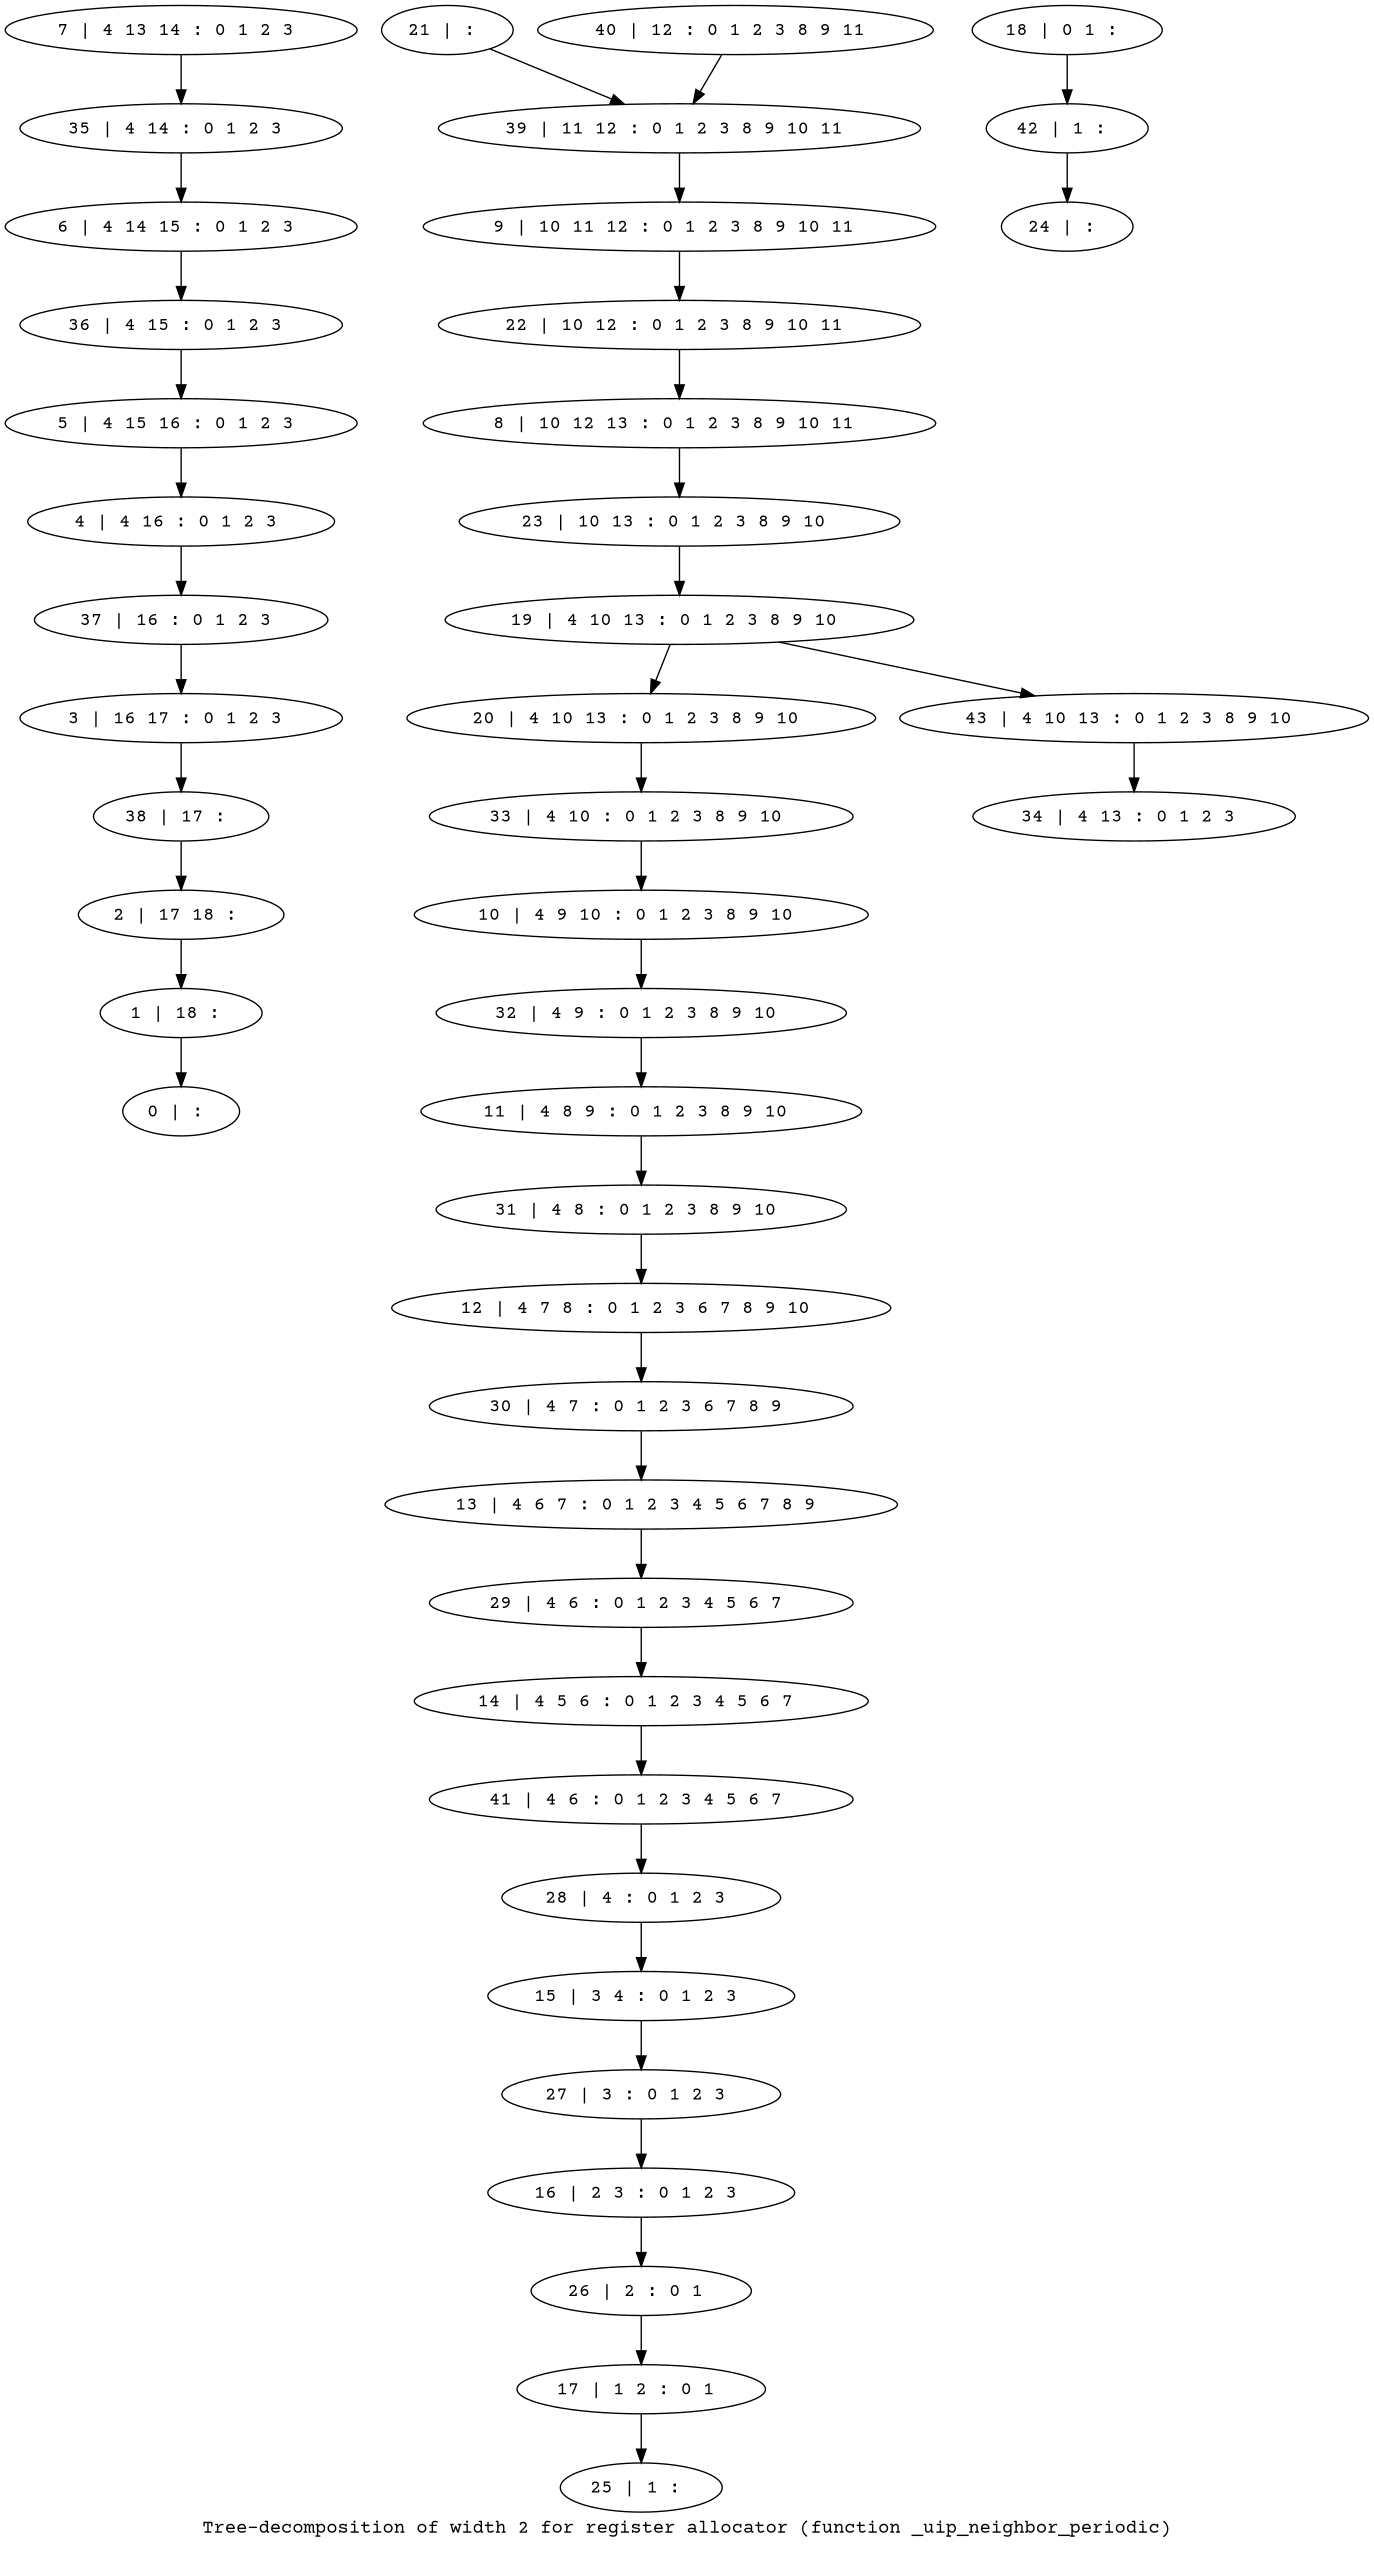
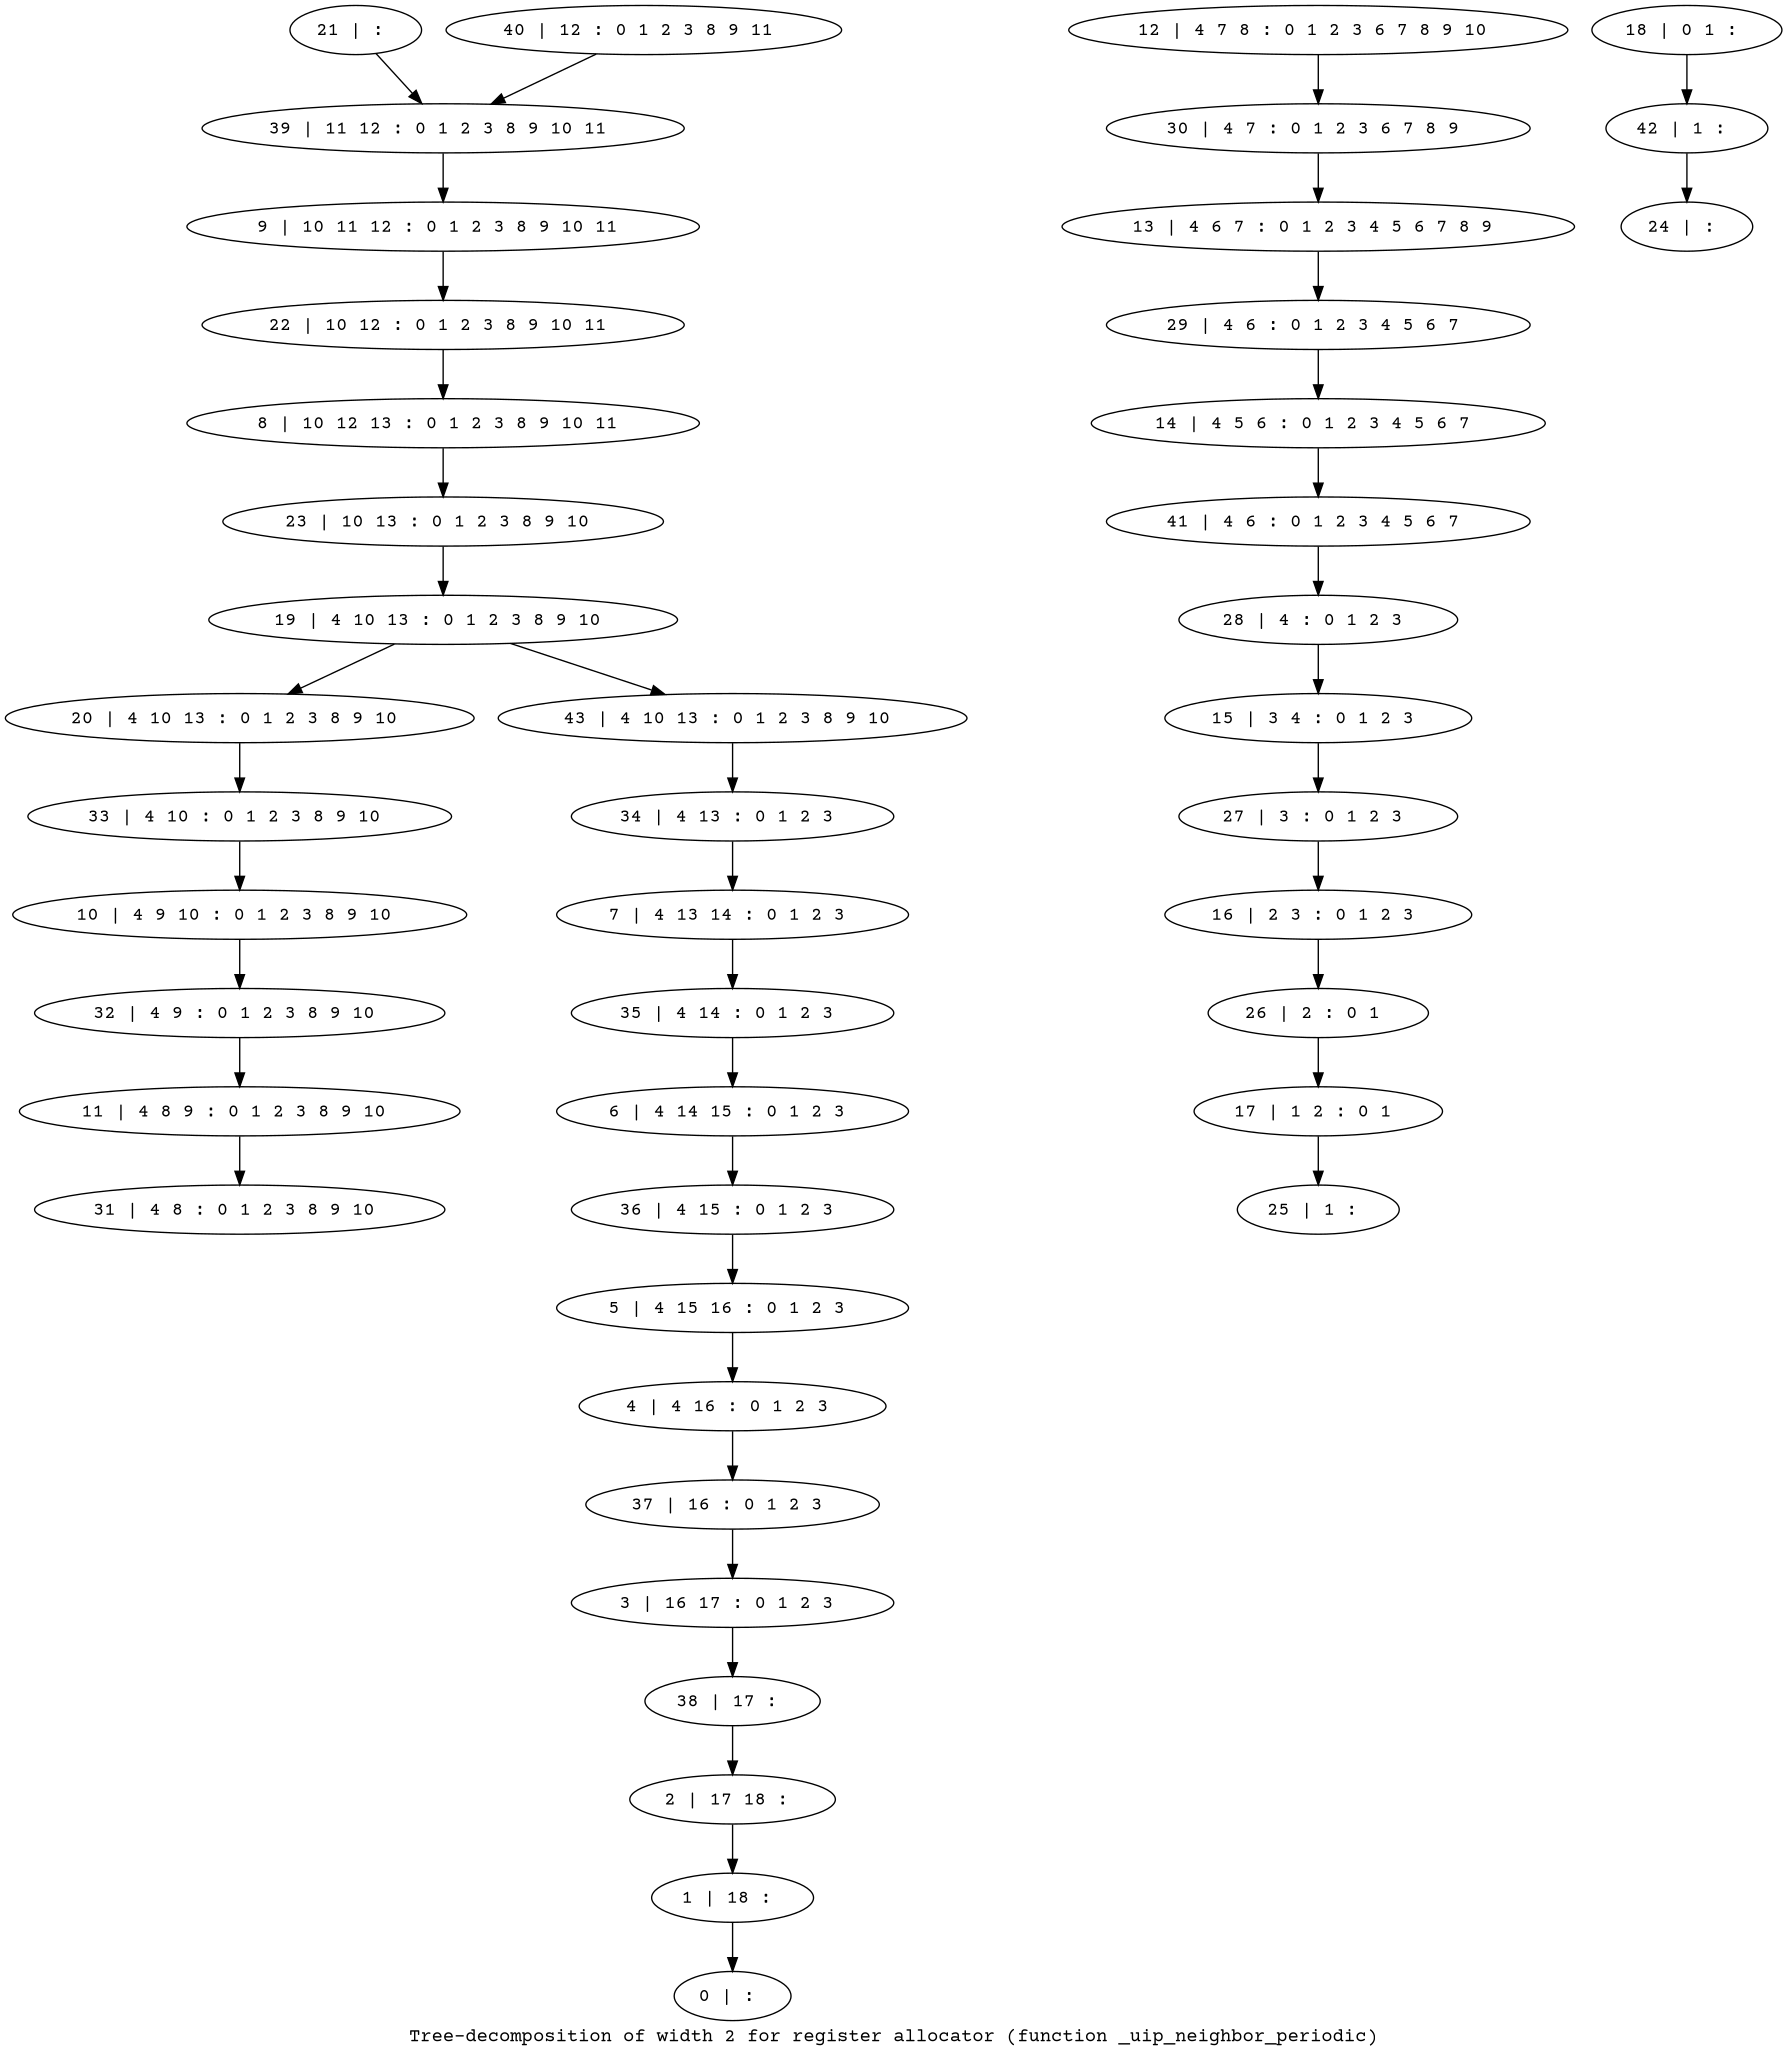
none -> (733, 859)
(641, 1252) -> none
